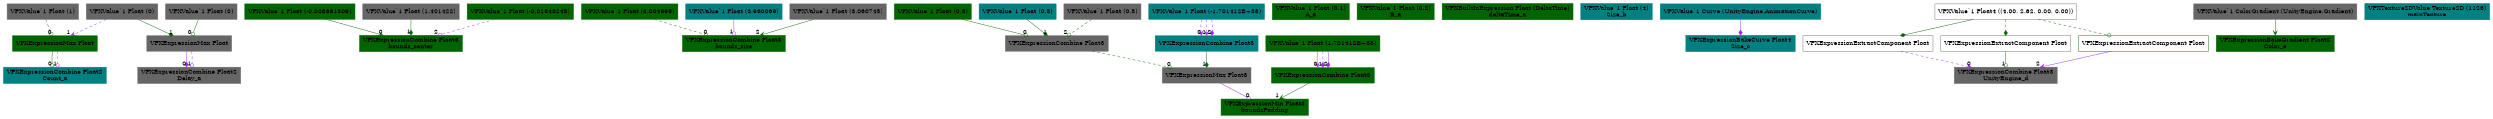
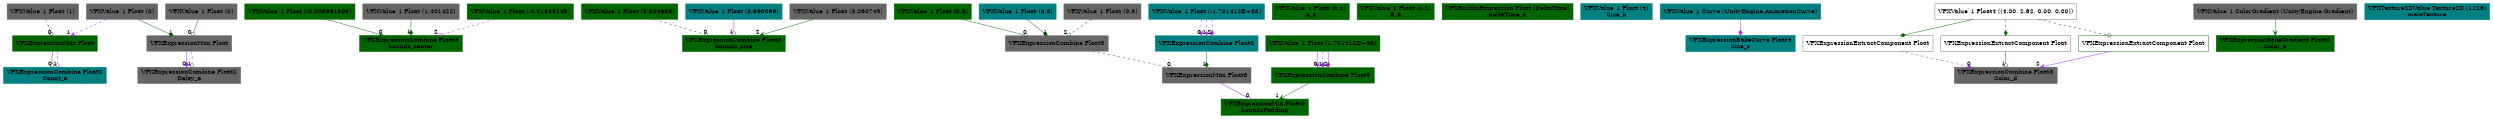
(2006, 75) -> (2006, 75)
